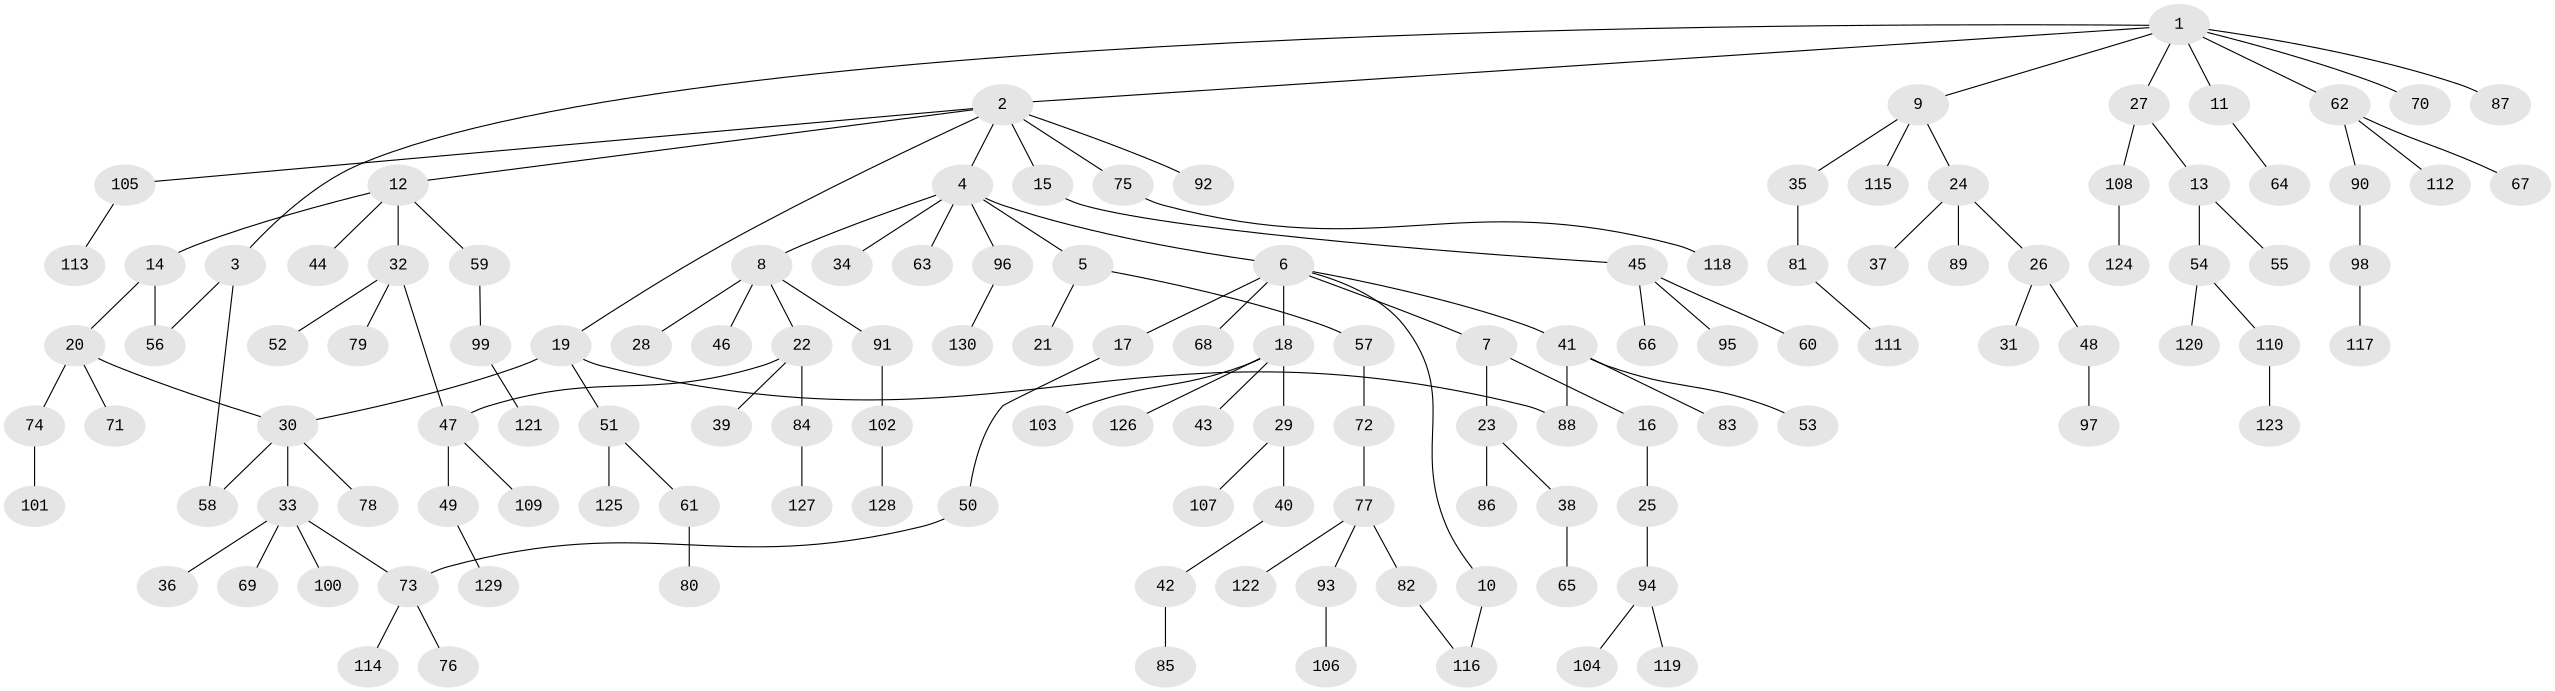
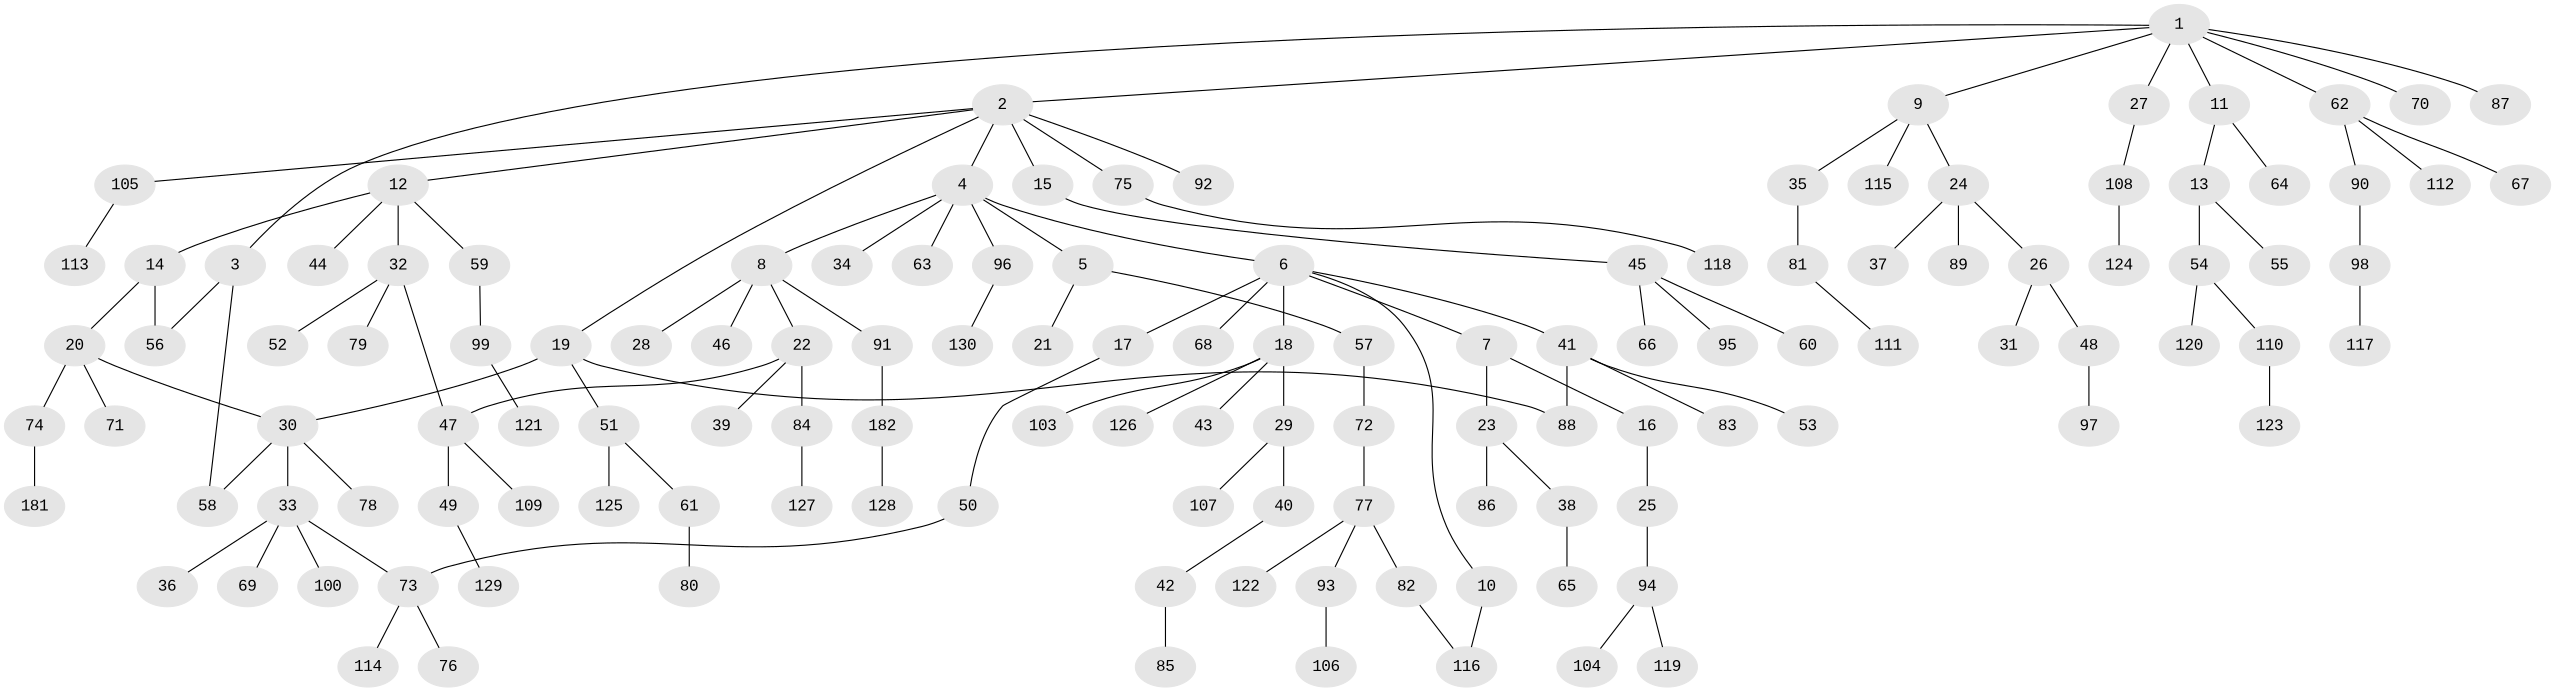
(2169, 145) -> (2209, 145)
(882, 426) -> (882, 426)
(35, 506) -> (35, 506)
